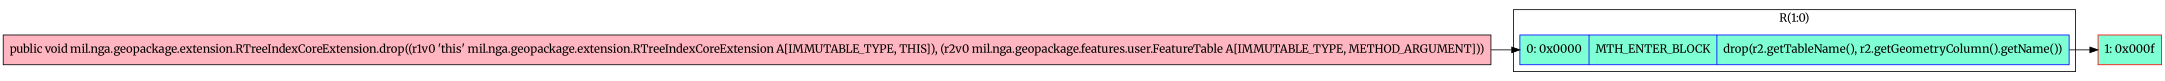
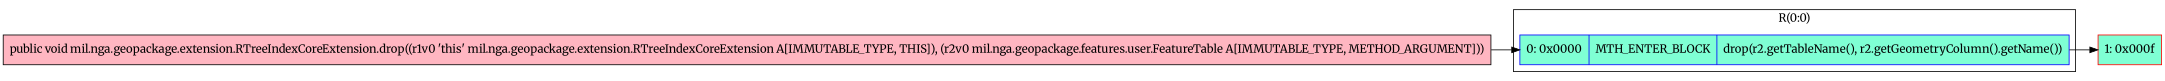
(1794, 19) -> (1794, 19)
